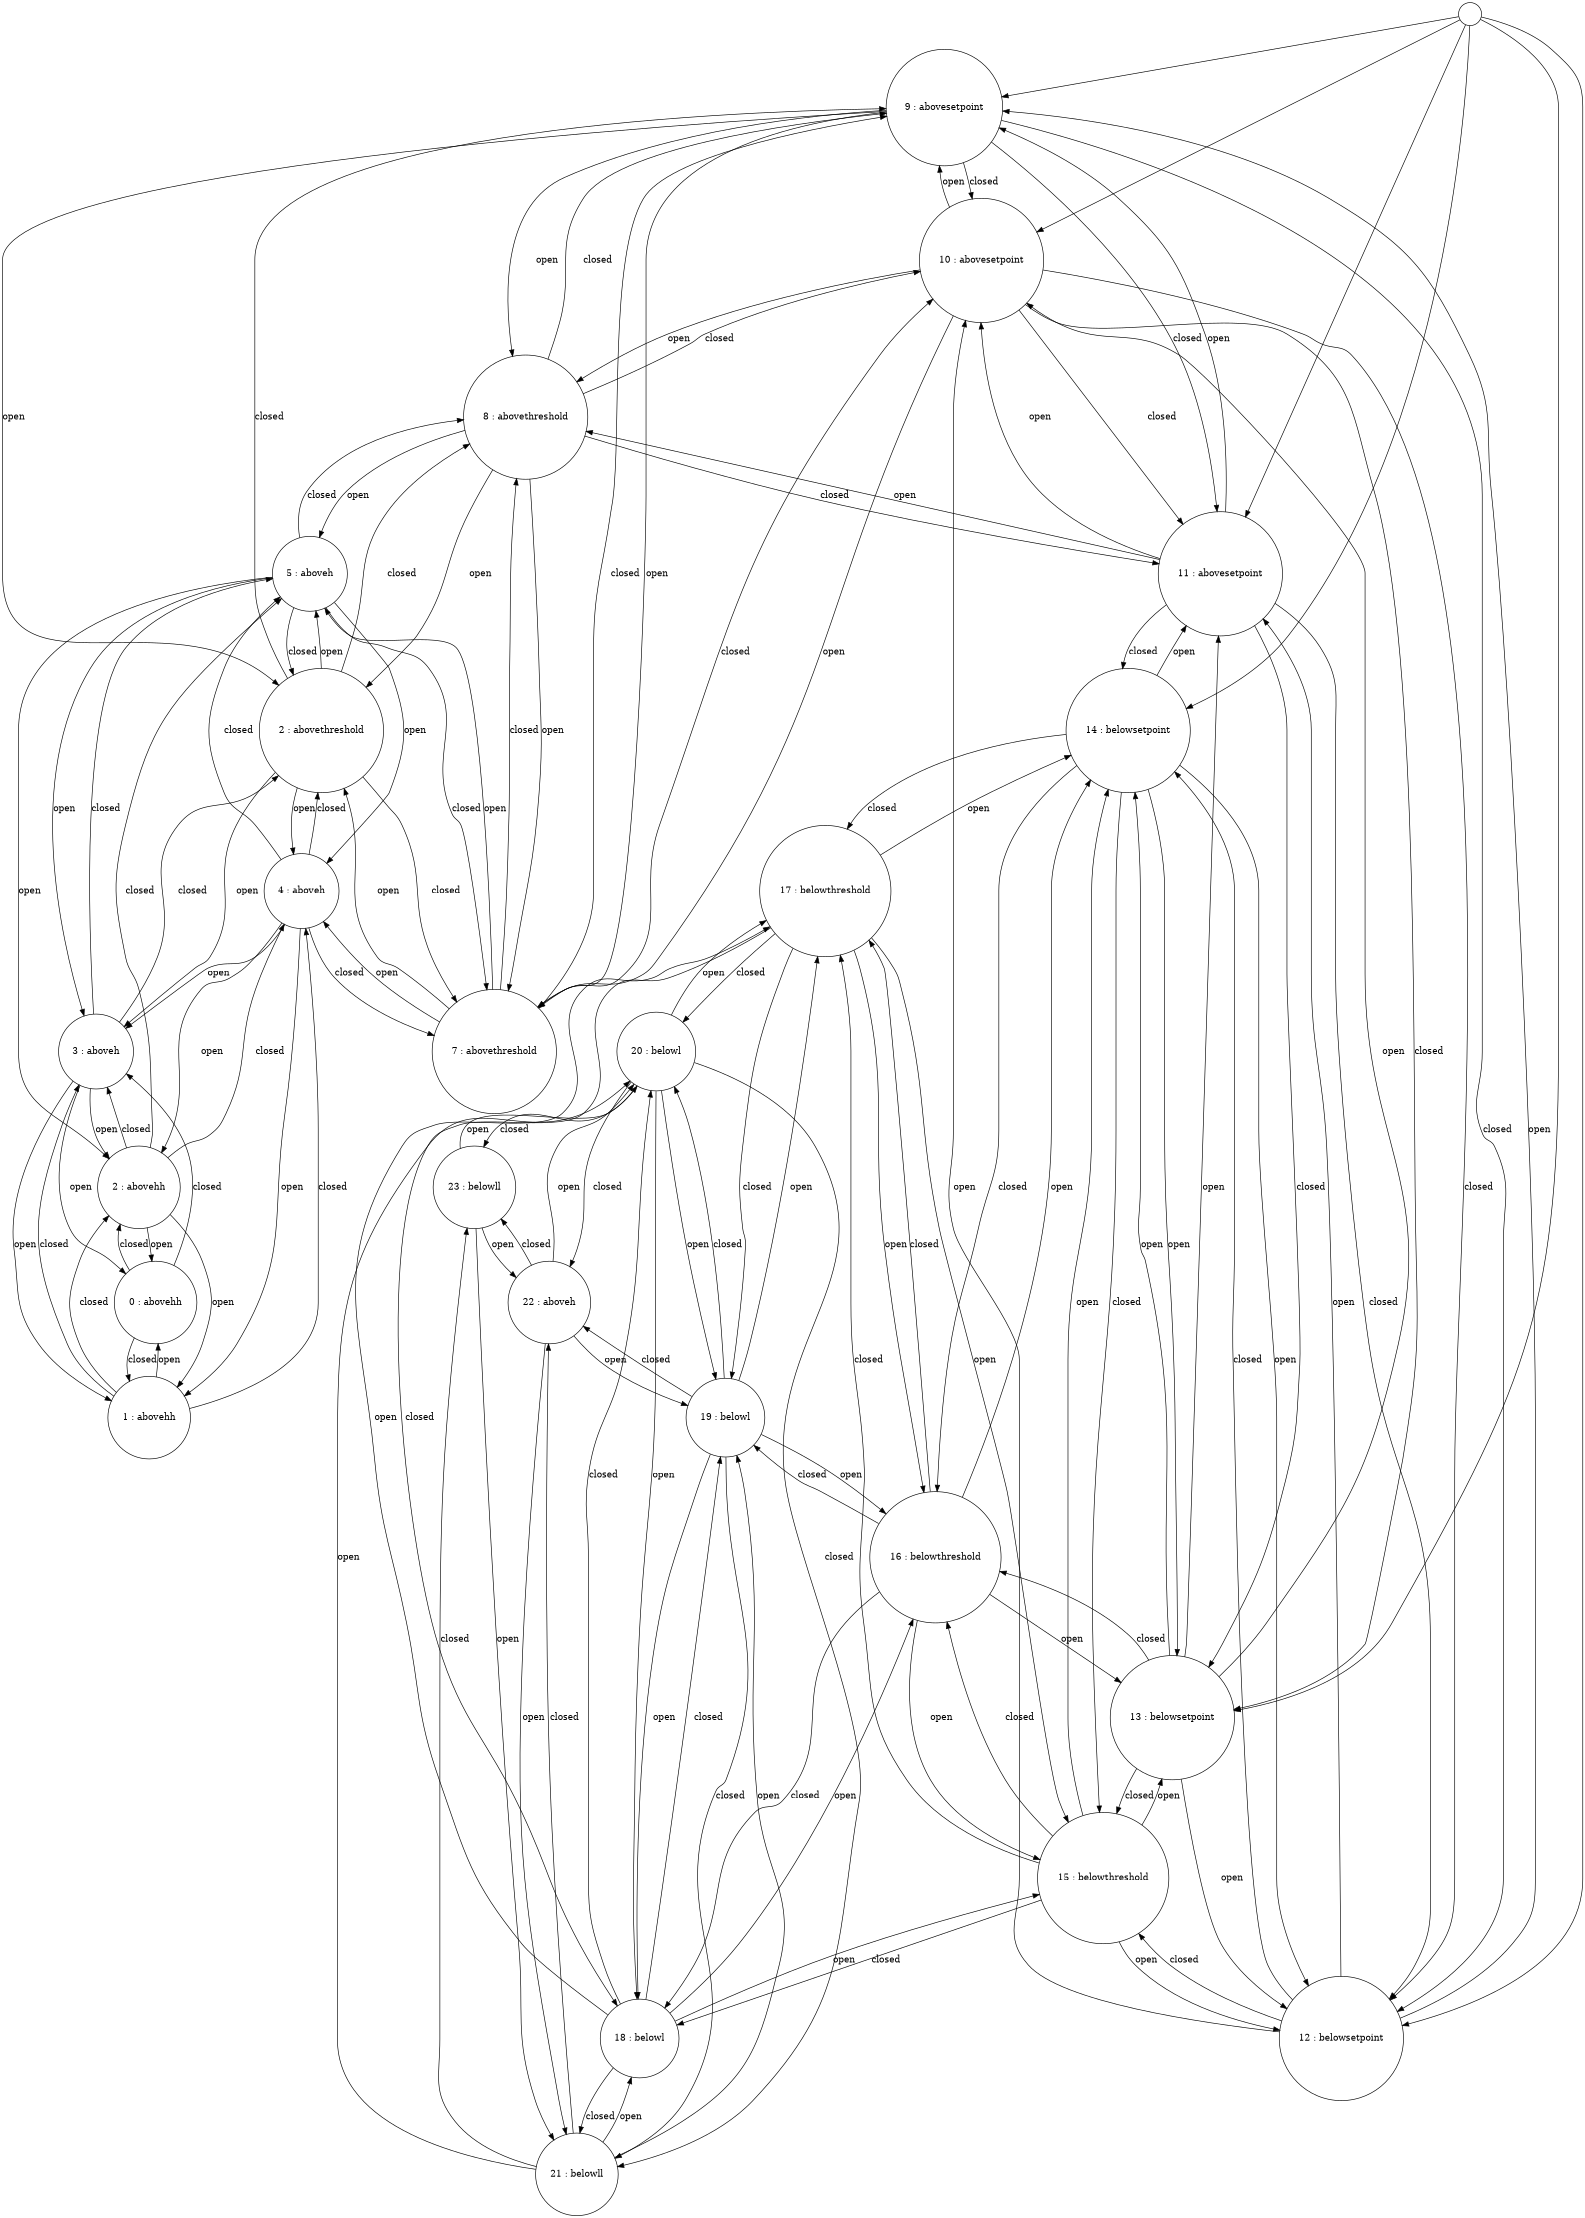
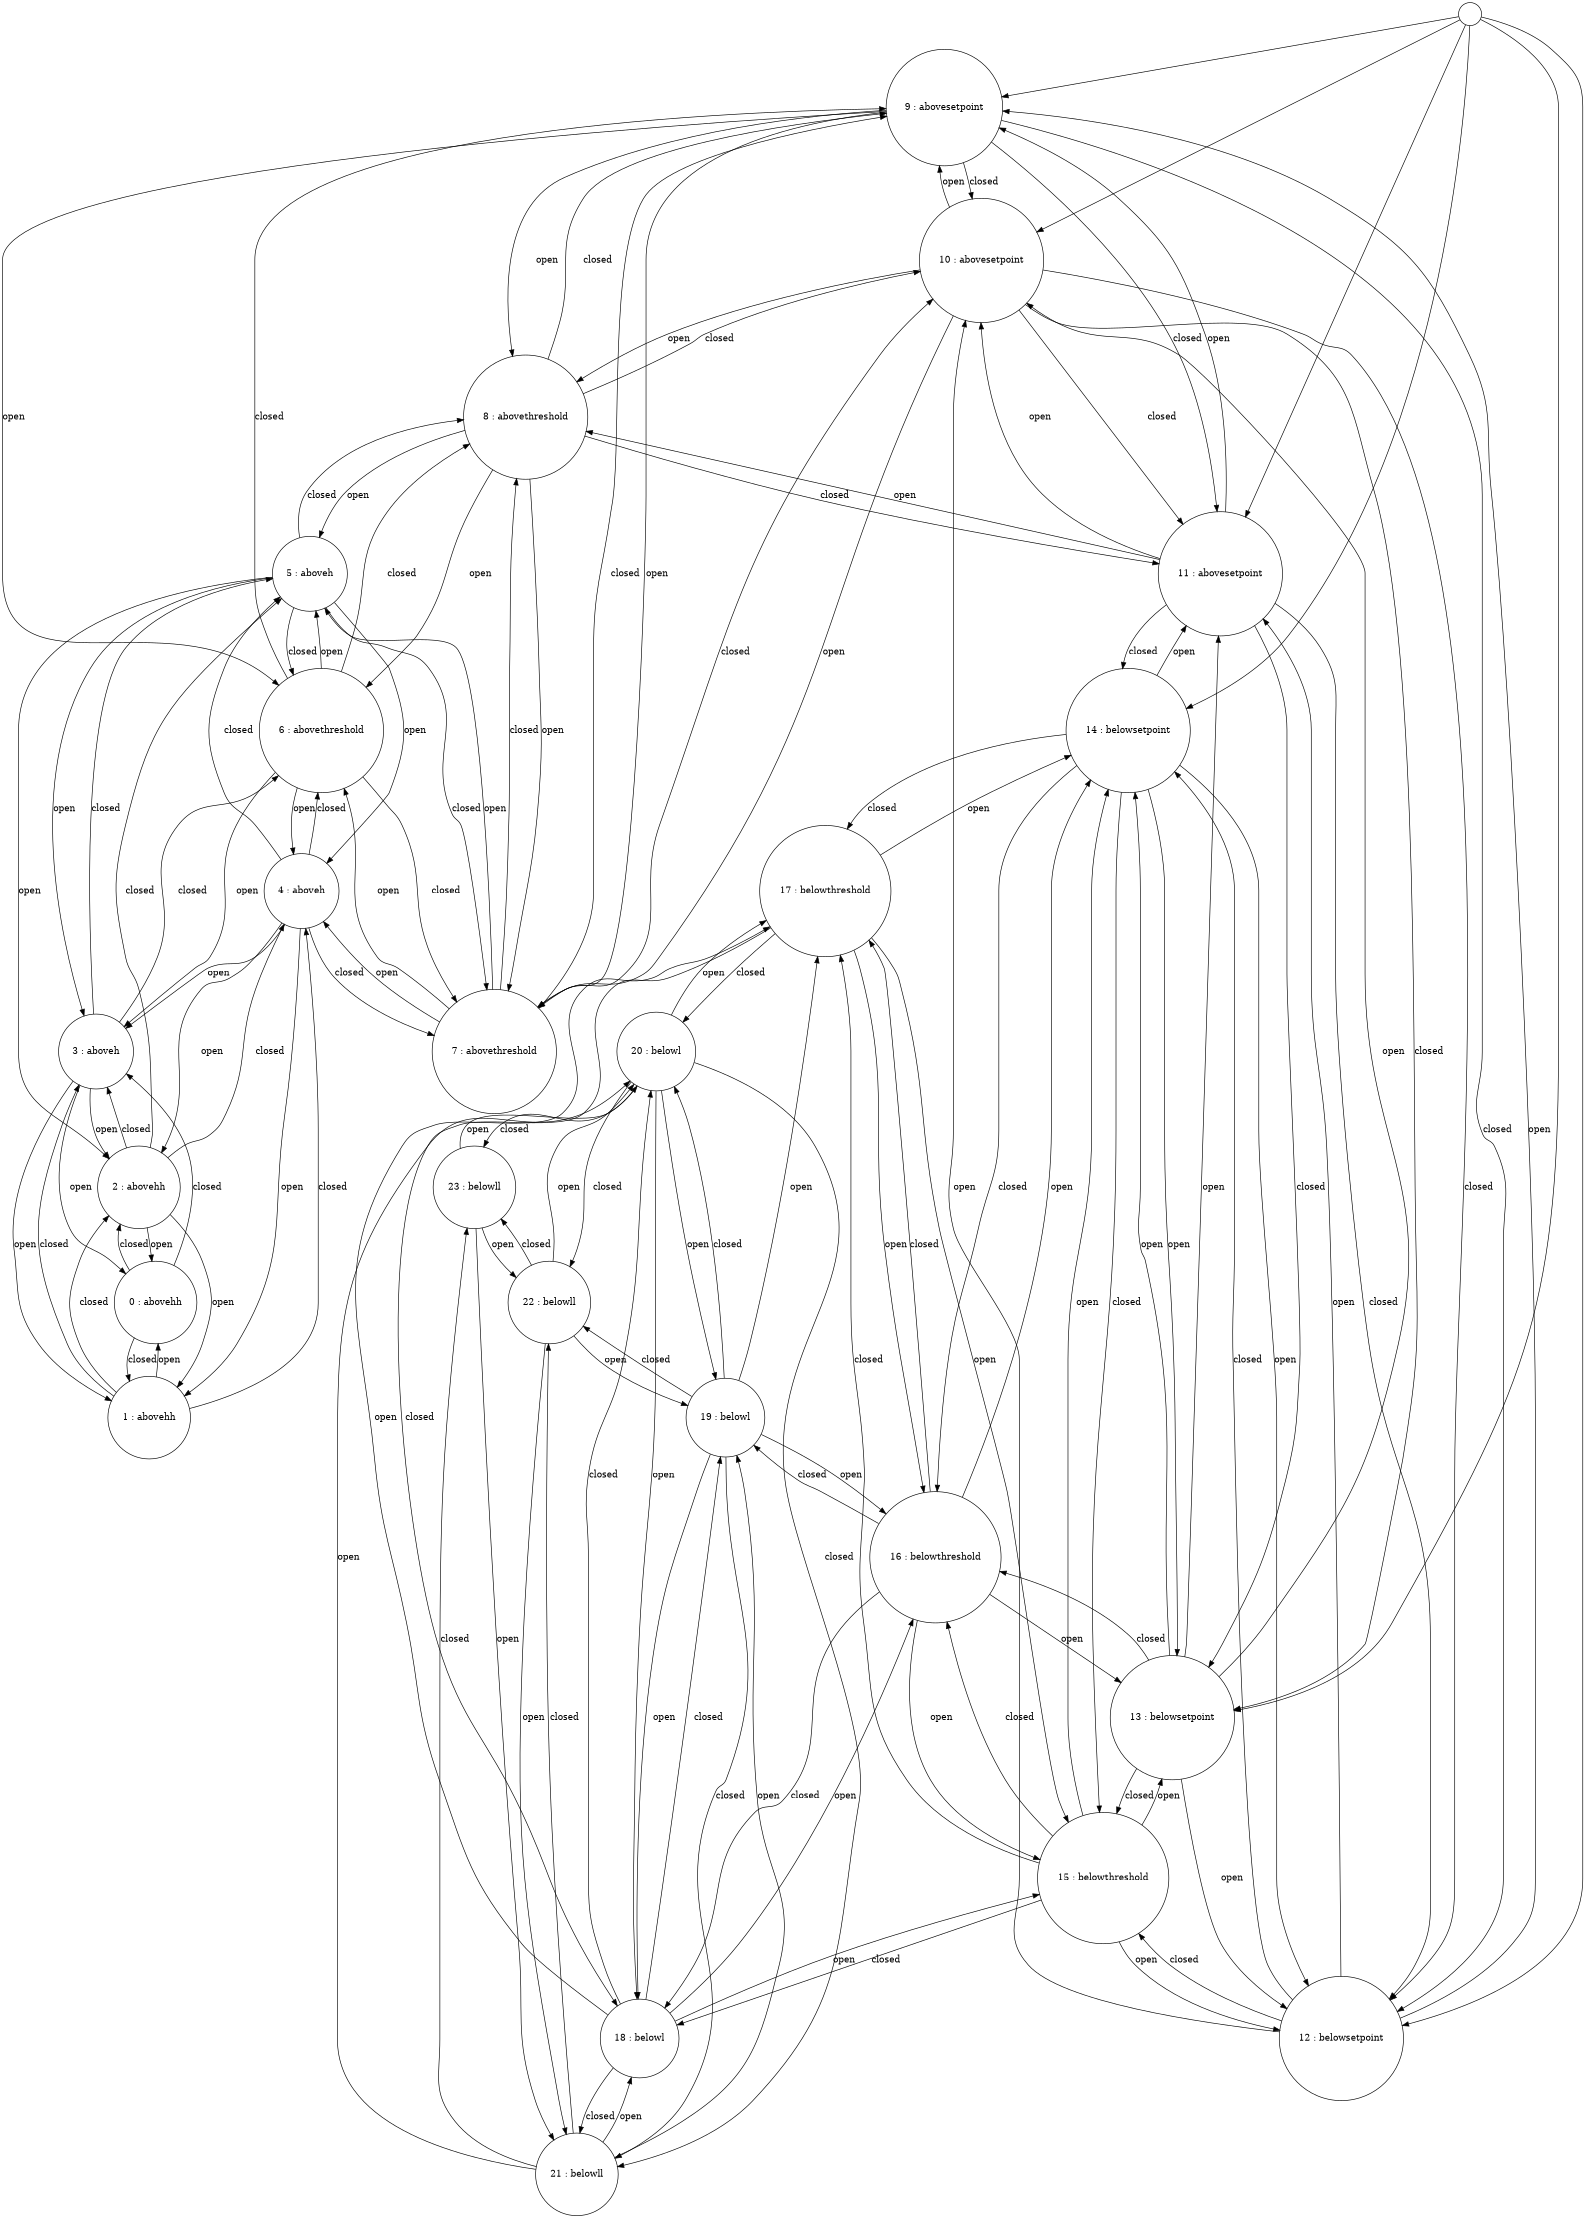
(321, 731) -> (321, 731)
(742, 1157) -> none
(549, 1303) -> (549, 1303)
